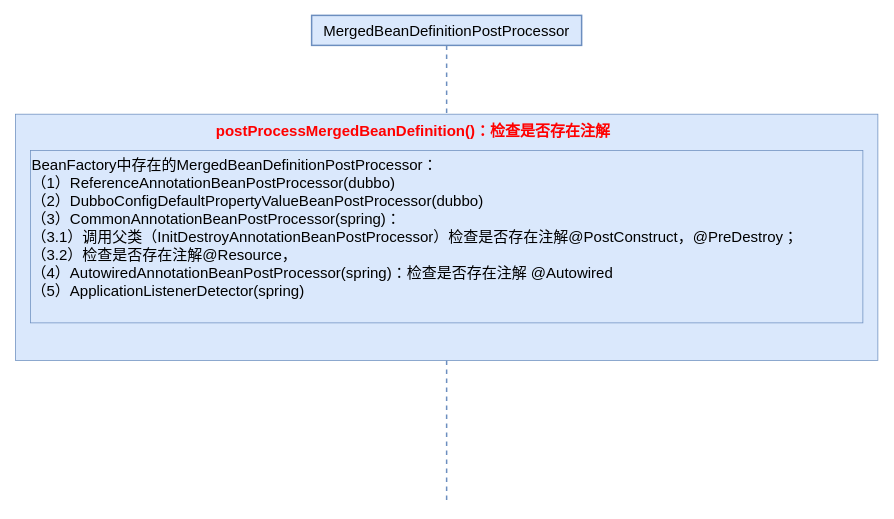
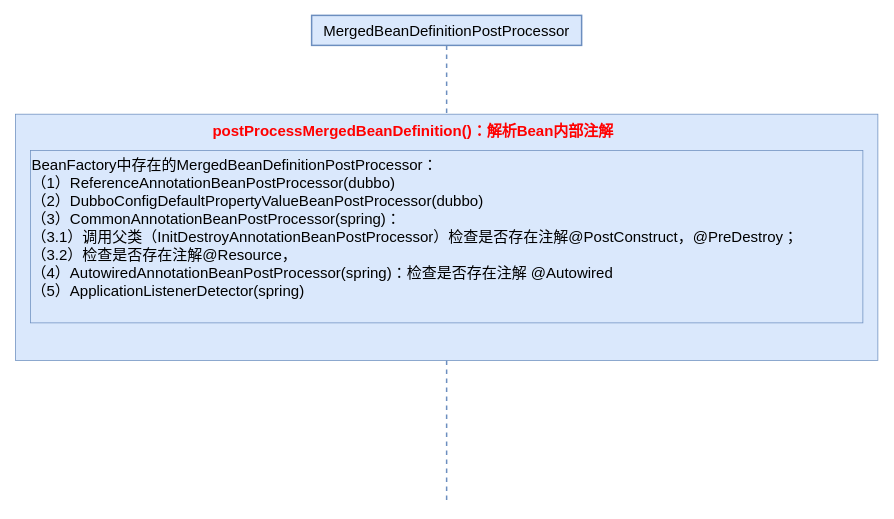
(413, 130) -> (413, 130)
